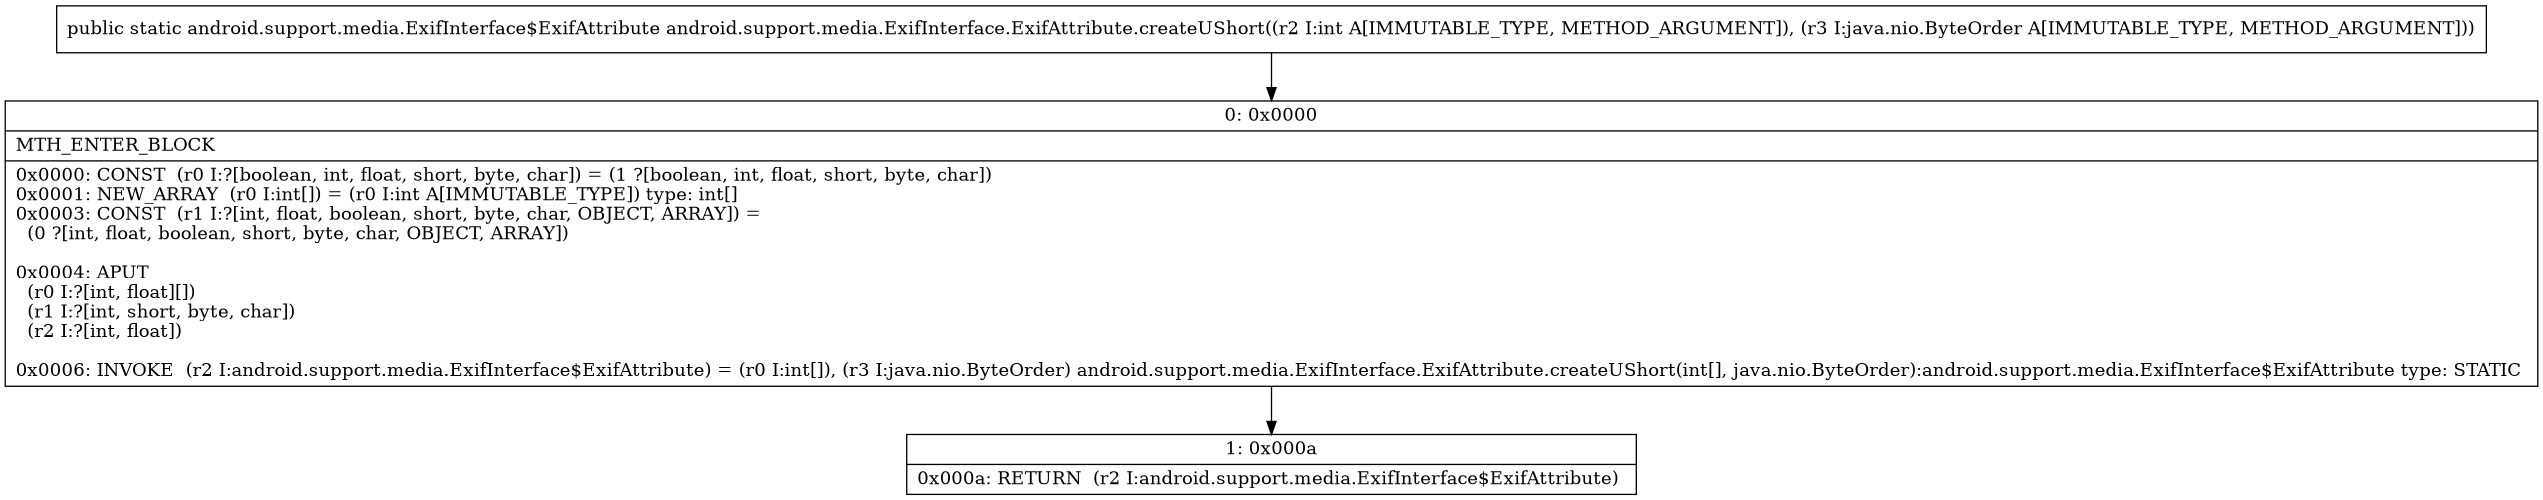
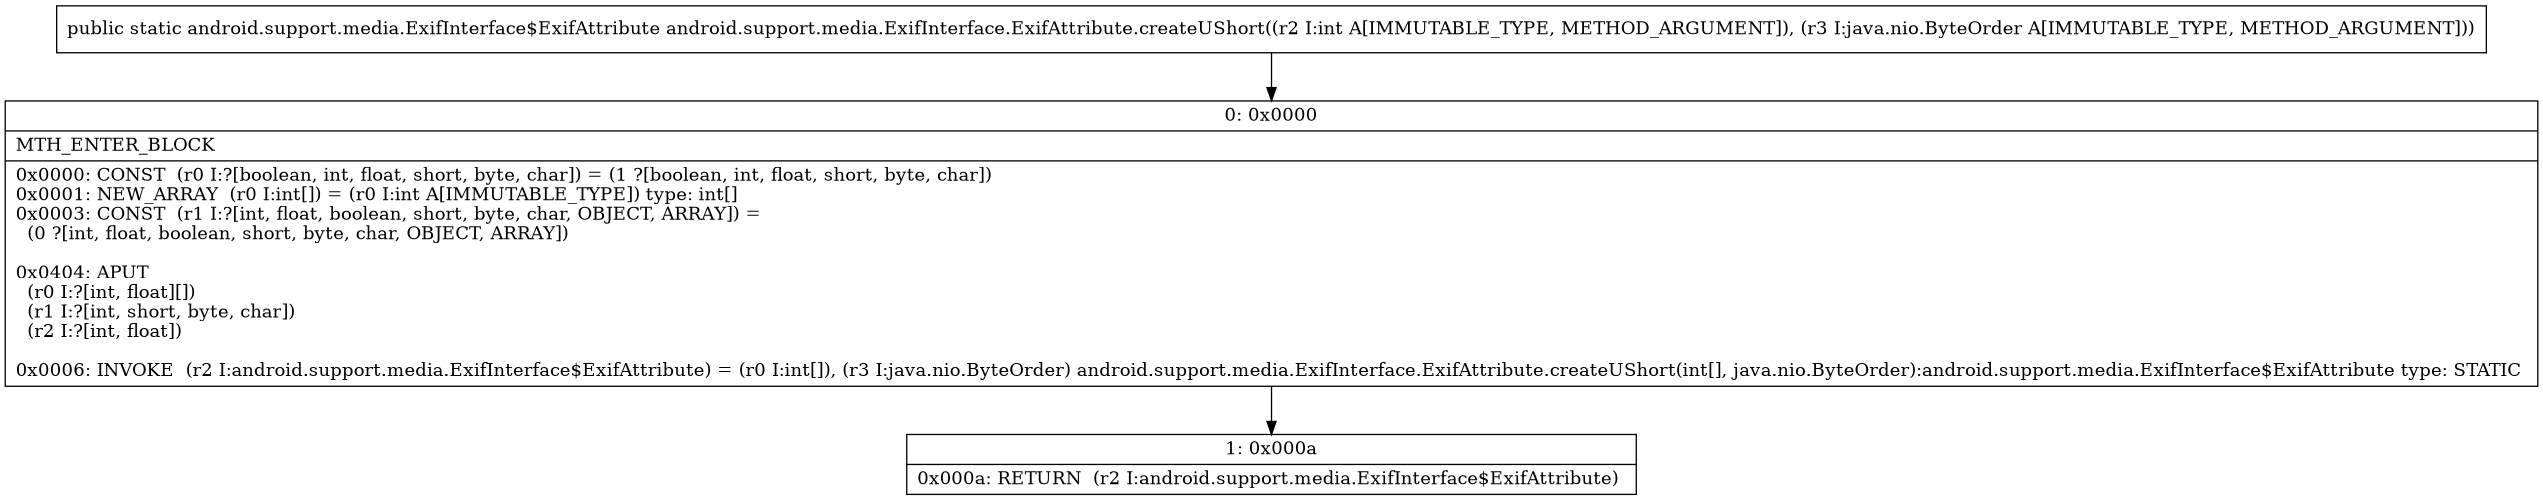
(89, 273) -> (89, 273)
